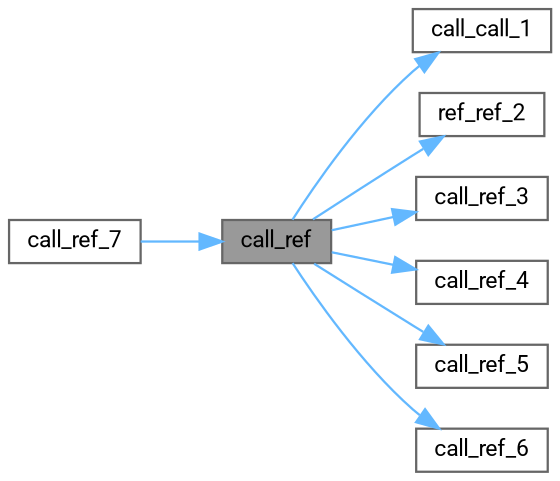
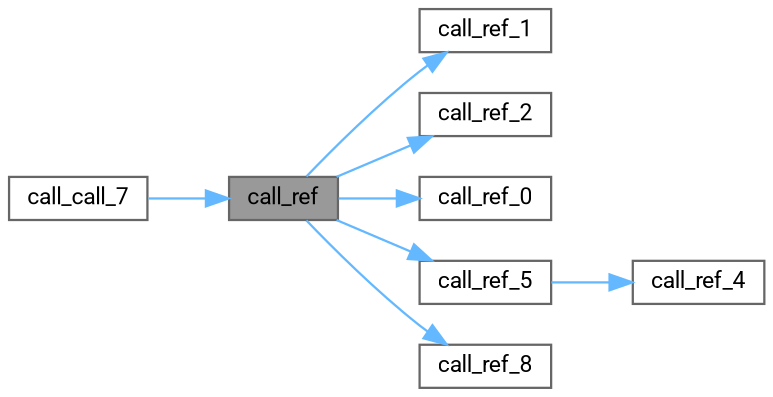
(482, 31) -> (485, 31)
(482, 115) -> (485, 115)
(482, 198) -> (485, 198)
(75, 242) -> (78, 198)
(363, 259) -> (580, 282)
(482, 450) -> (485, 366)
